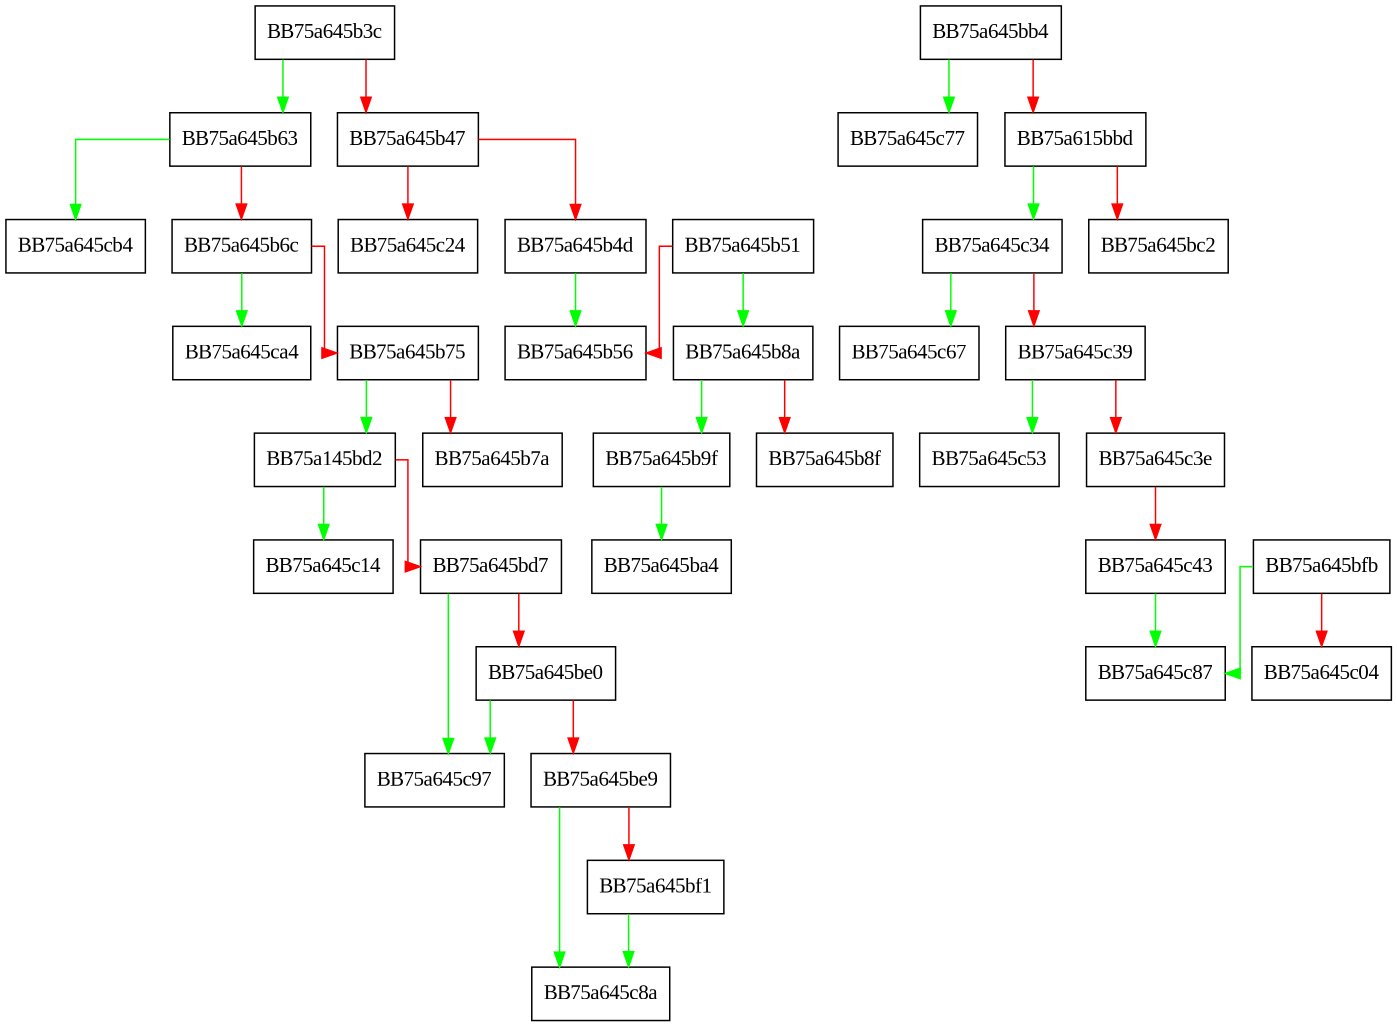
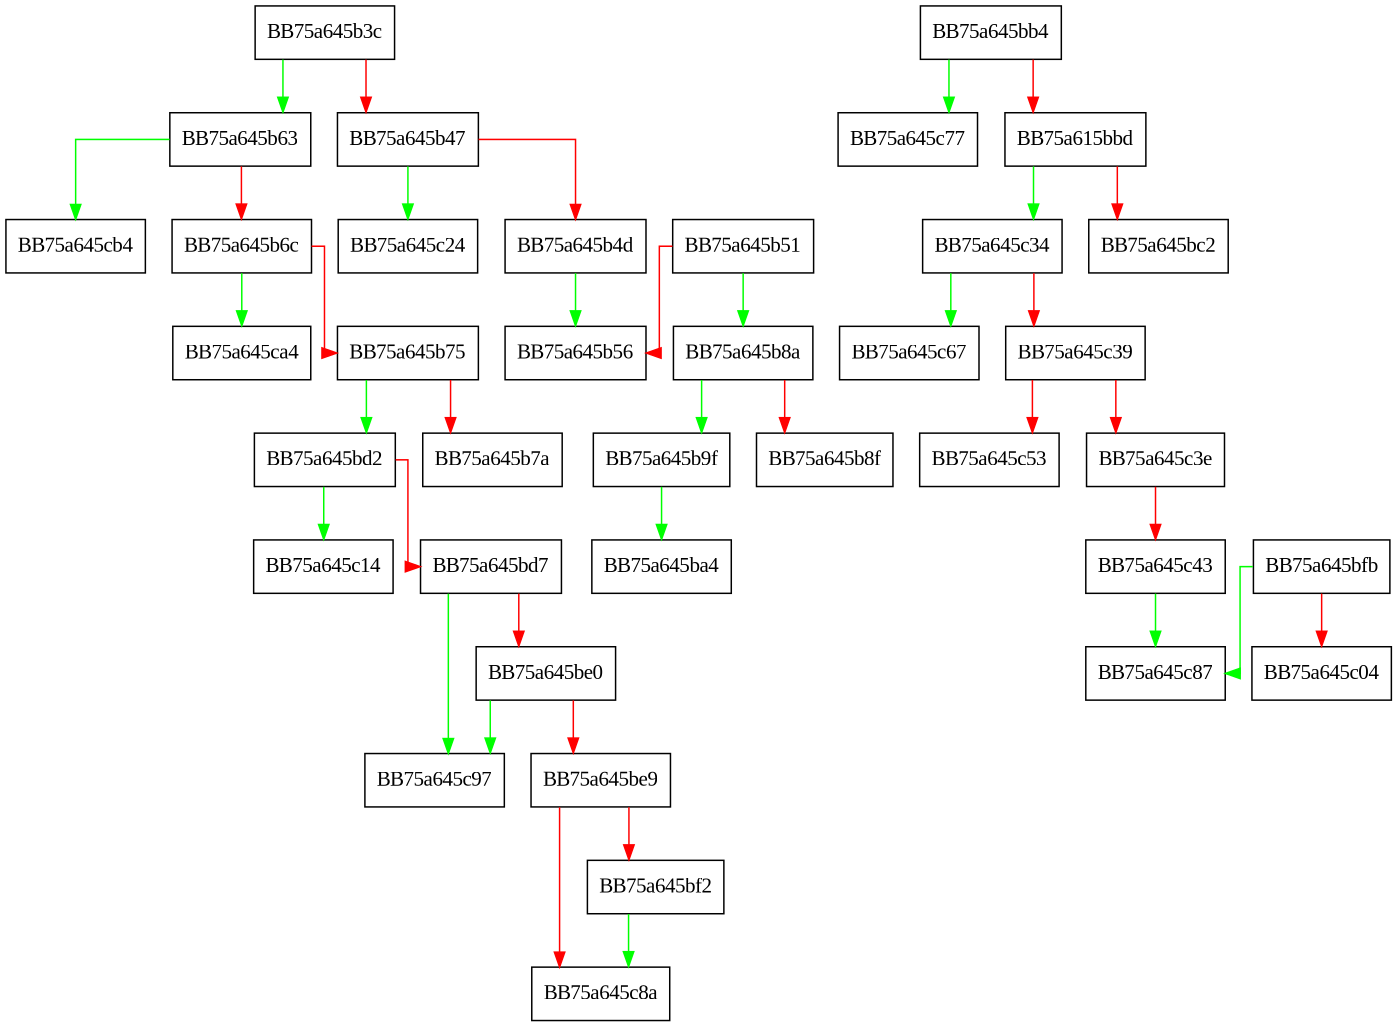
(408, 185) -> (408, 185)
(1032, 399) -> (1032, 399)
(325, 460) -> (325, 460)
(560, 880) -> (560, 880)
(656, 887) -> (656, 887)
